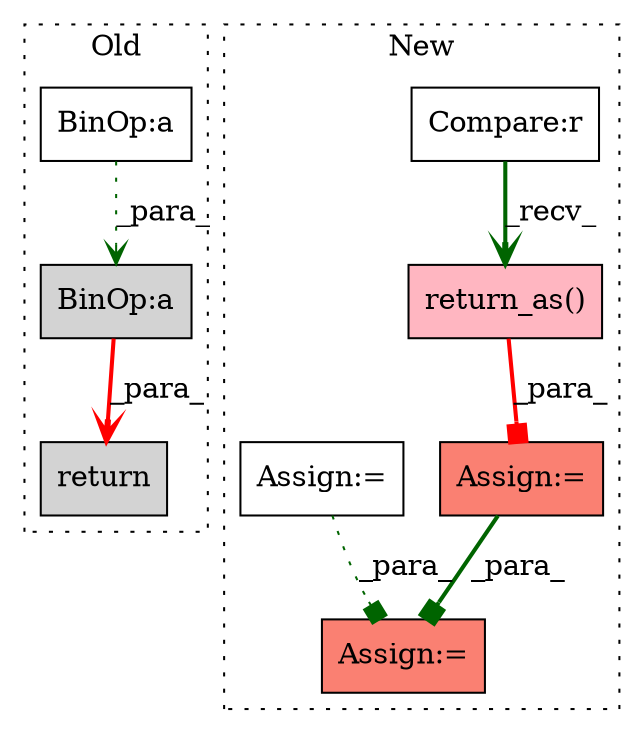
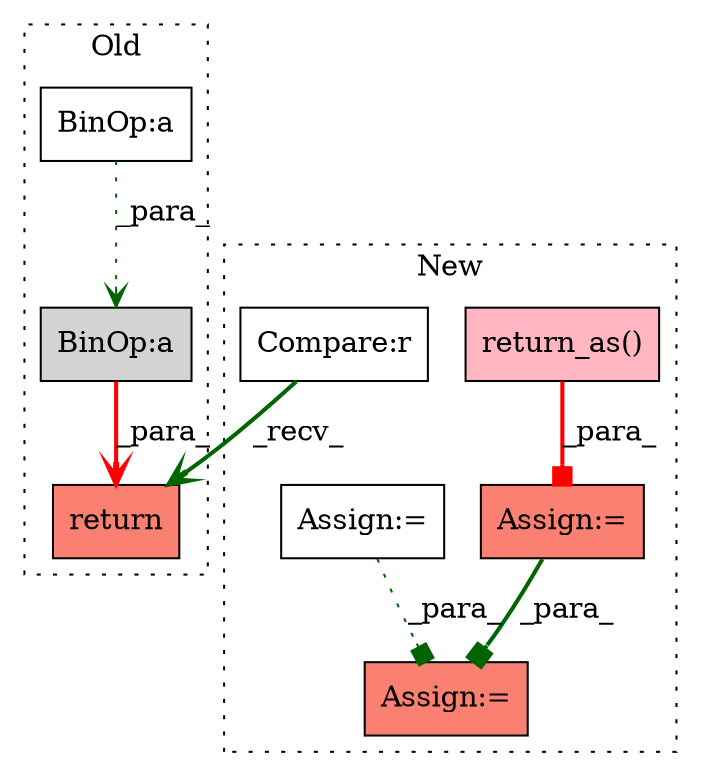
(505, 203) -> (242, 429)
(104, 479) -> (116, 522)
